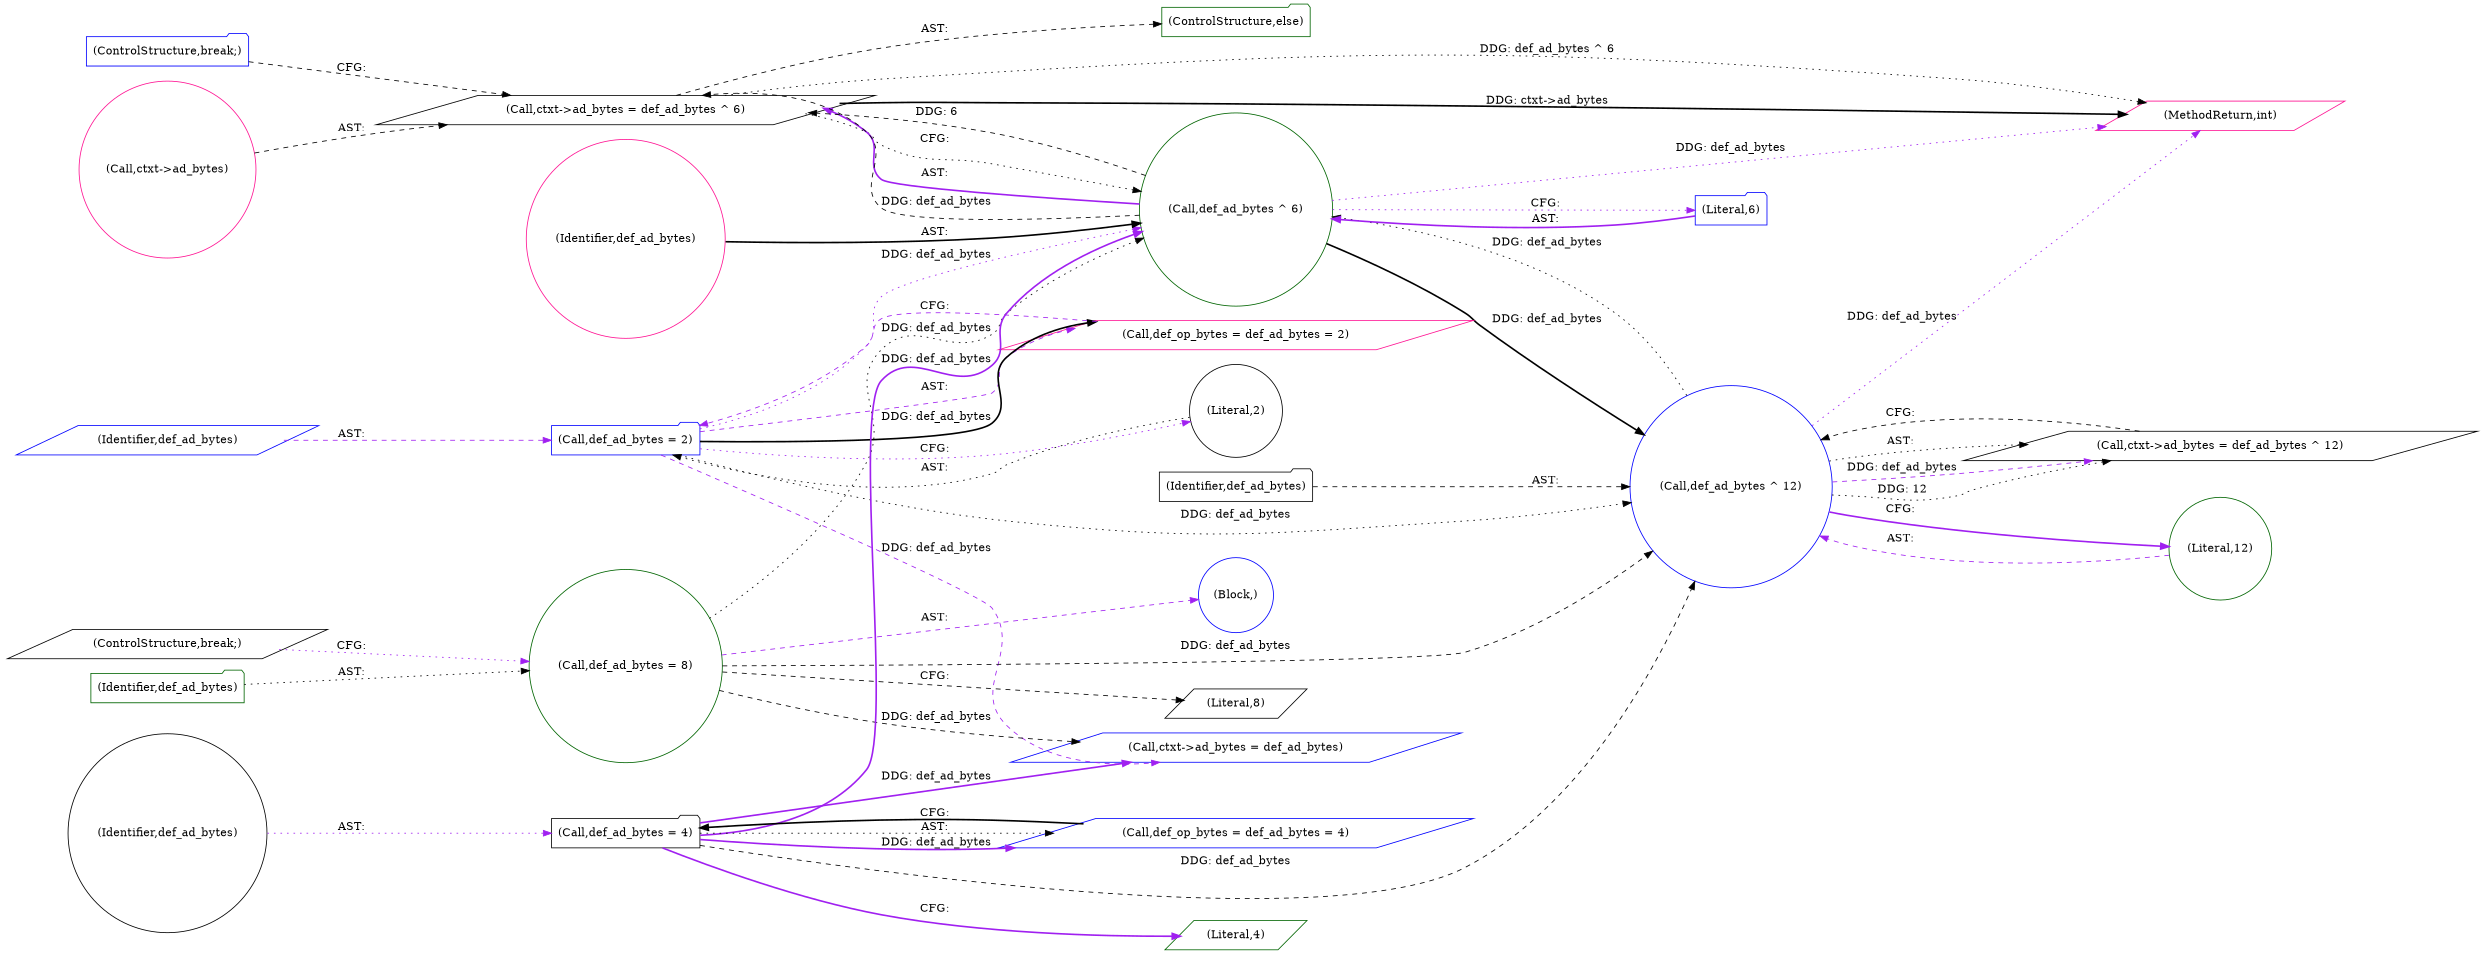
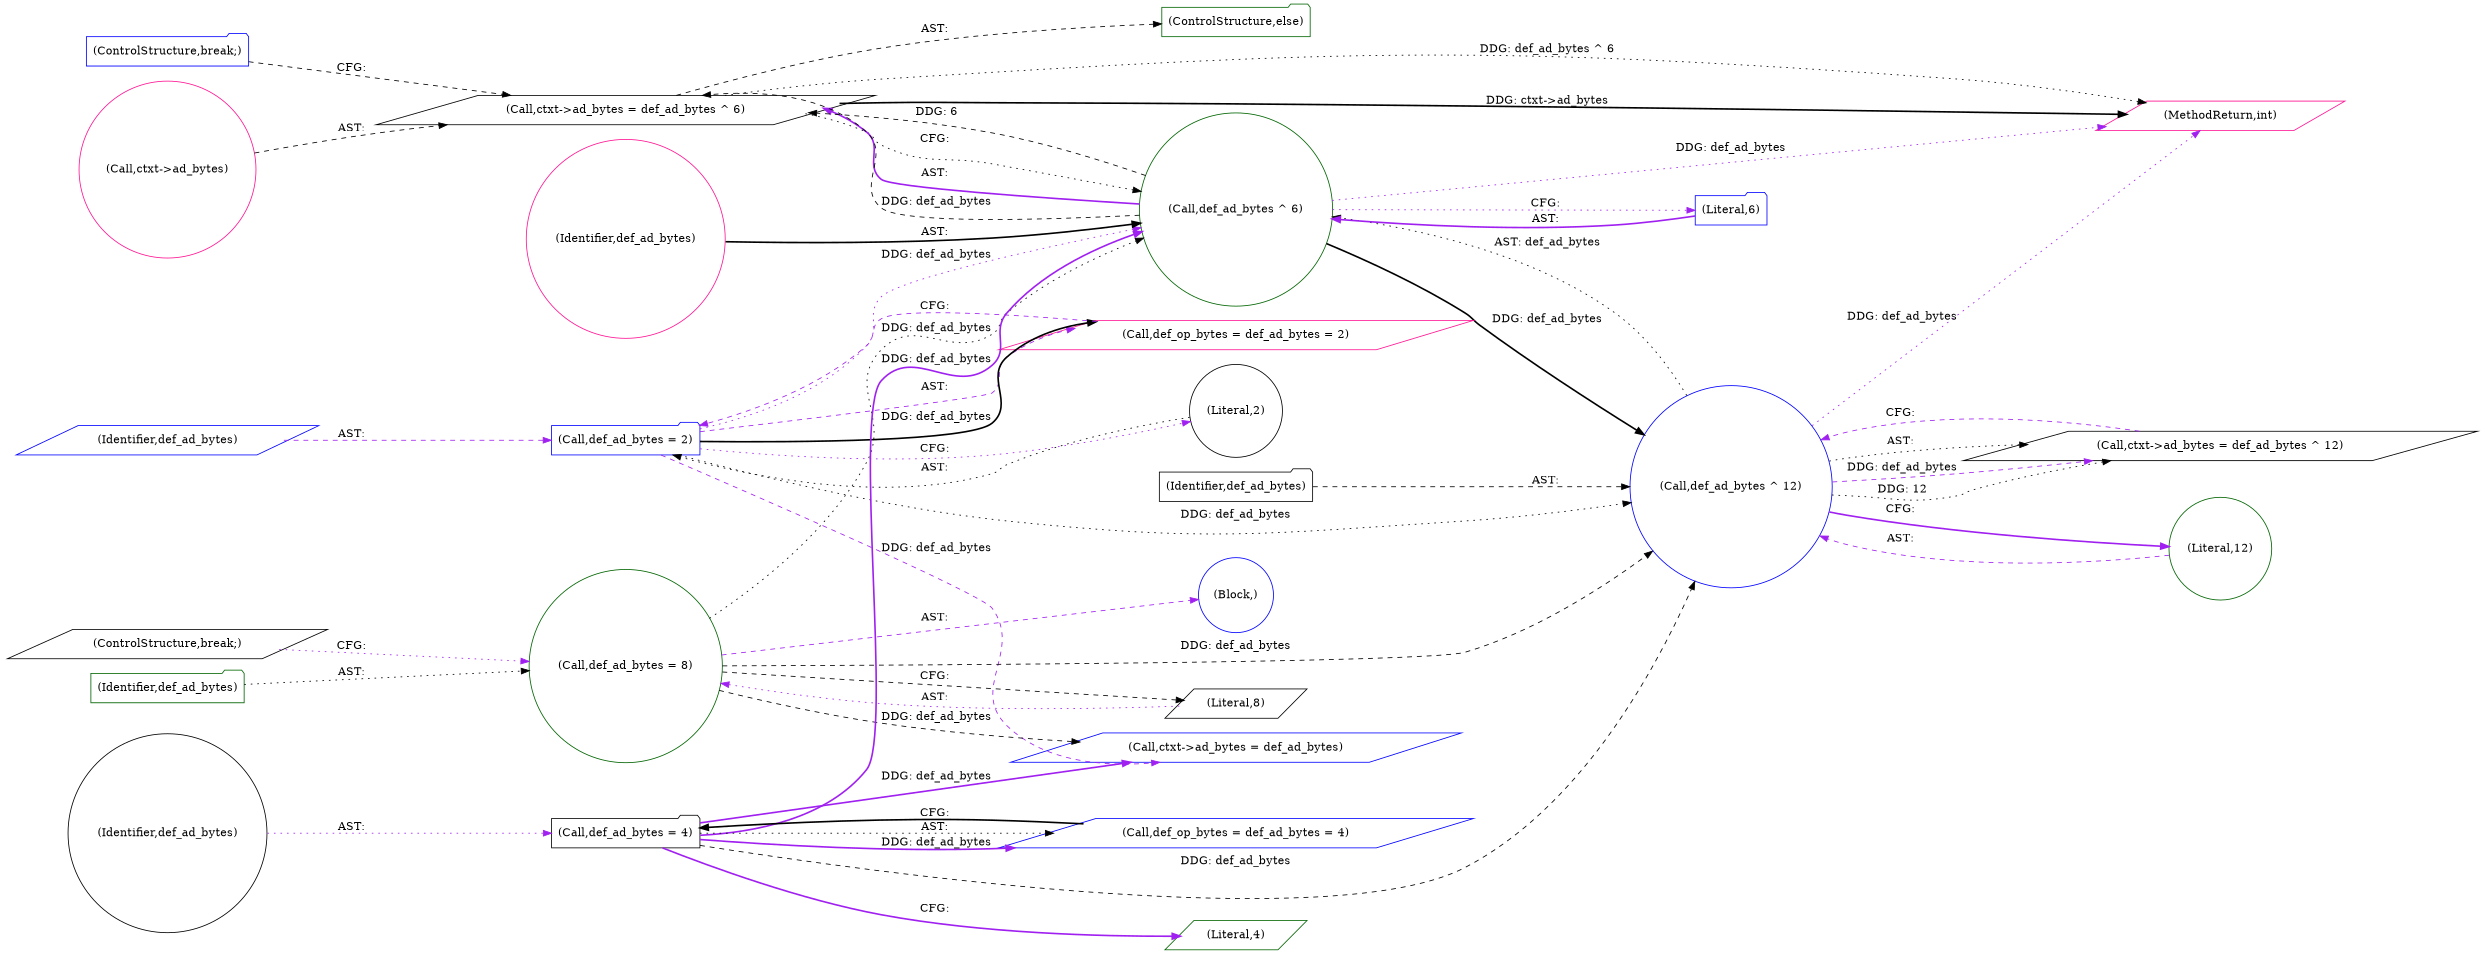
(1547, 243) -> (1547, 243)
(1984, 419) -> (1984, 419)
none -> (954, 707)
